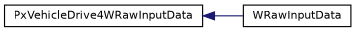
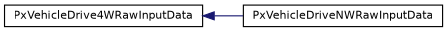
(297, 16) -> (343, 16)
